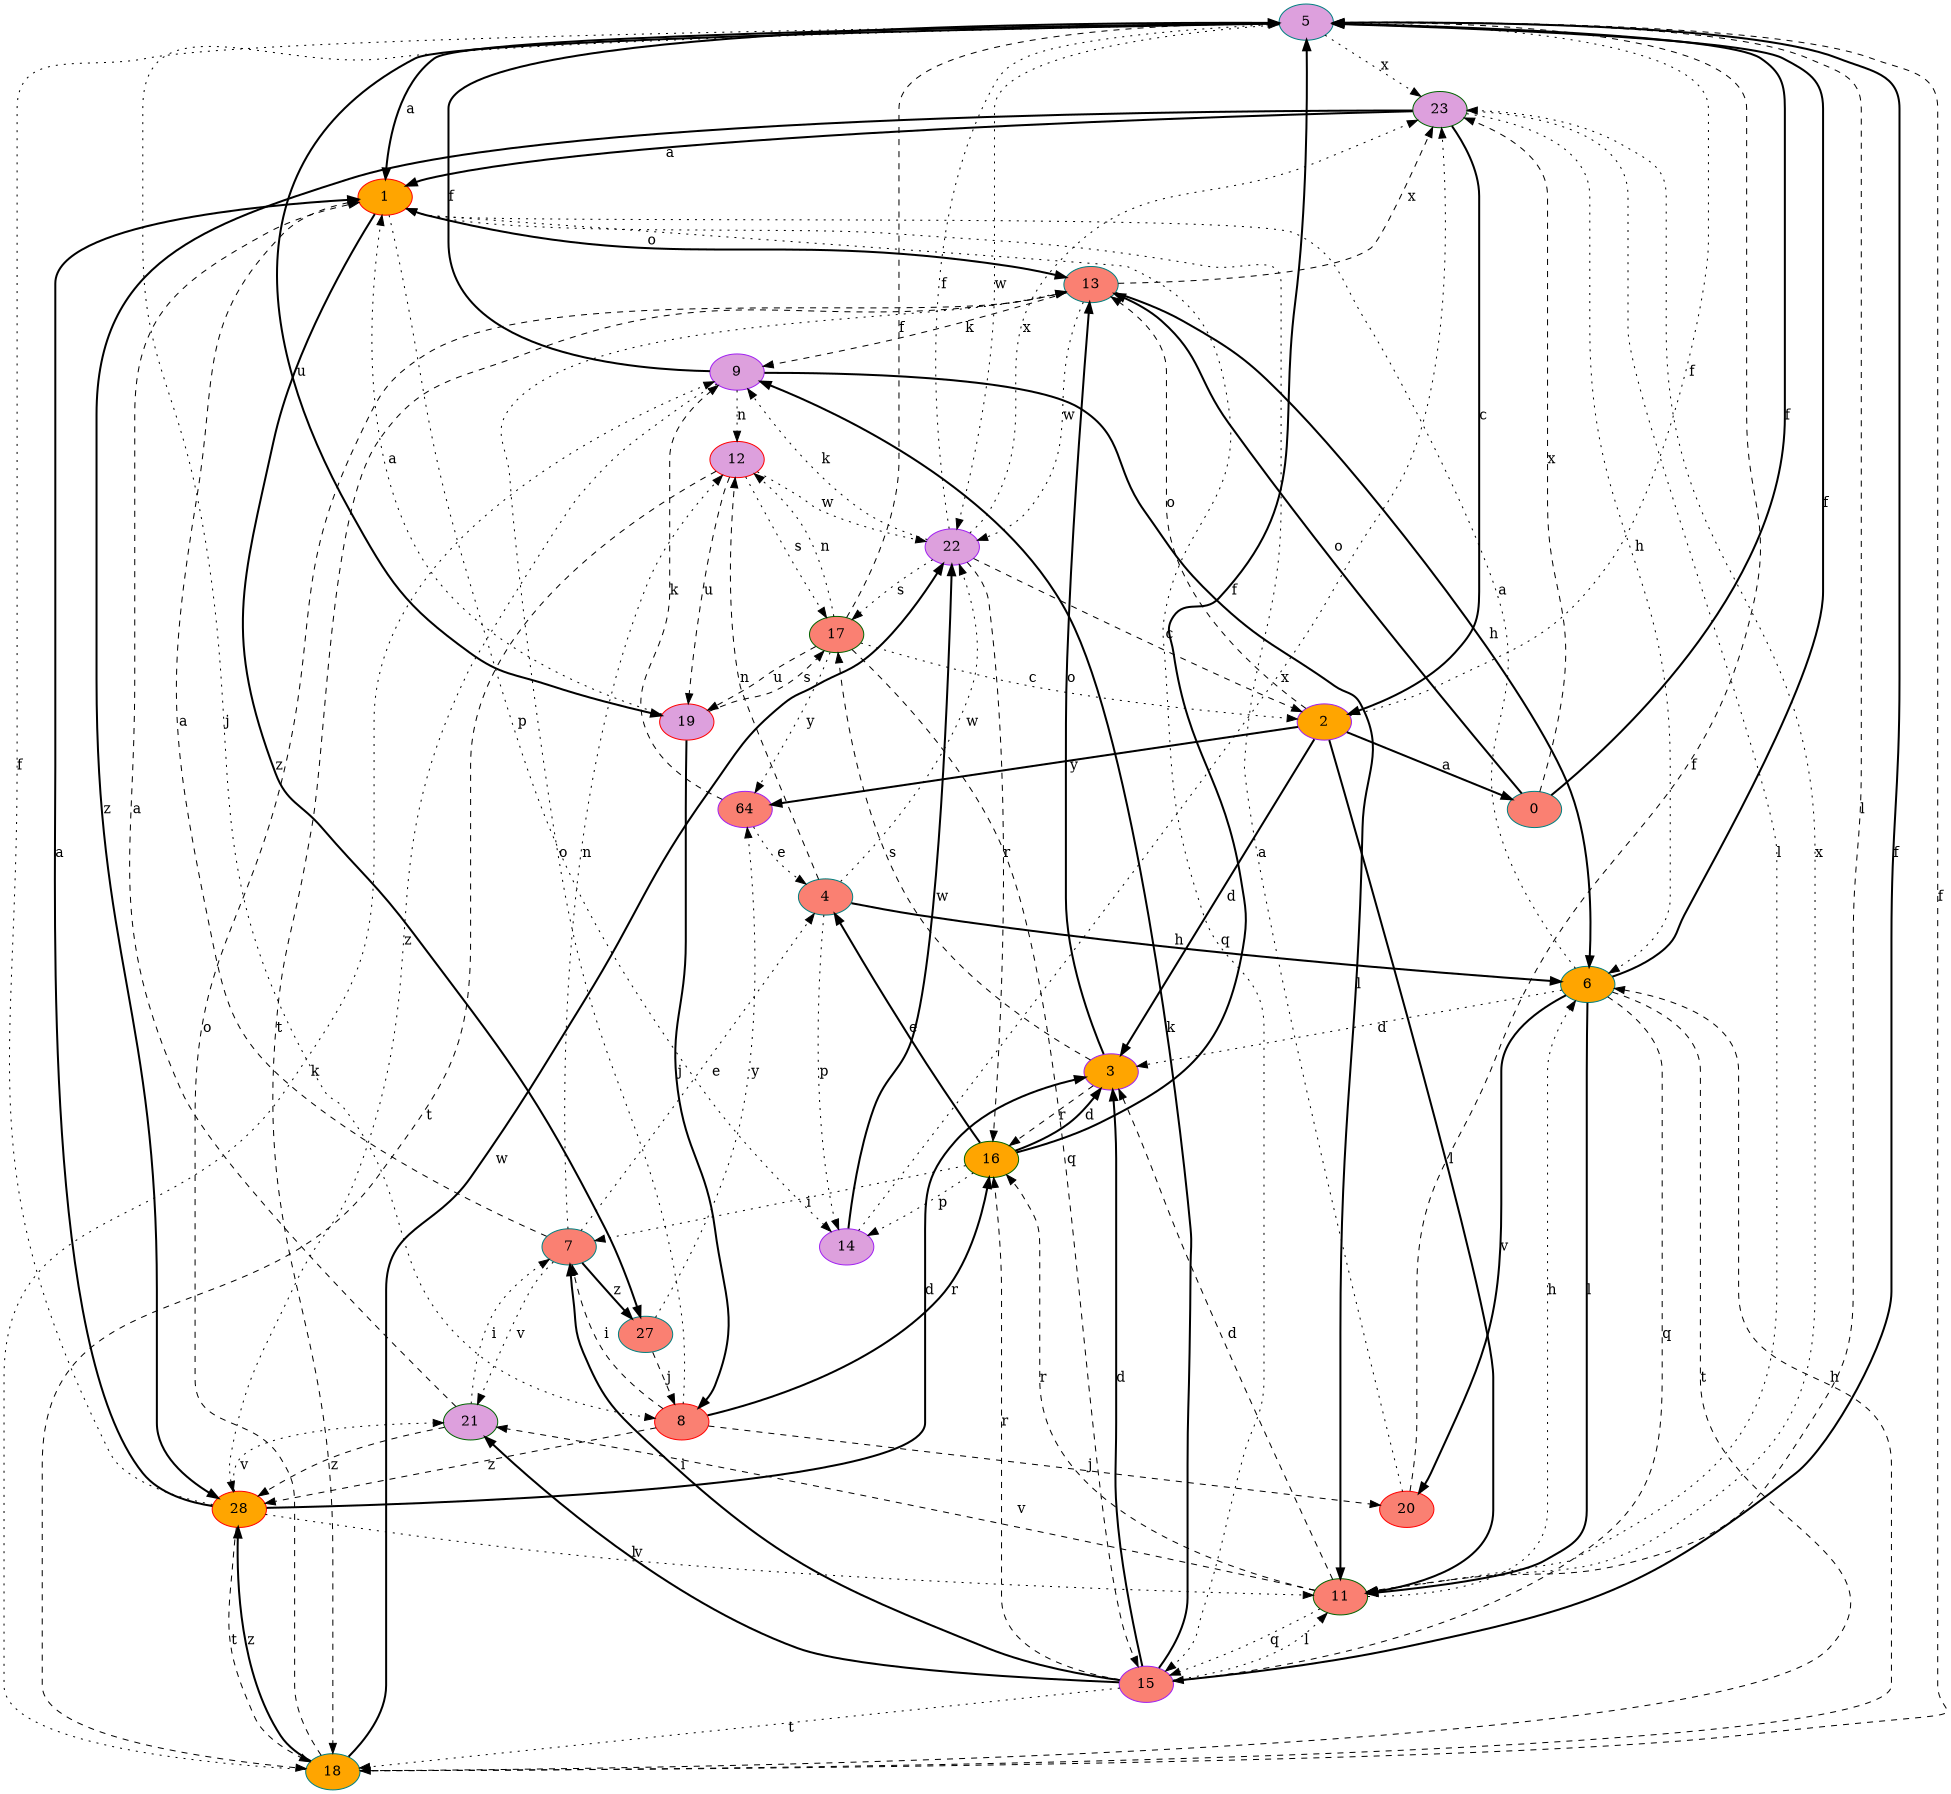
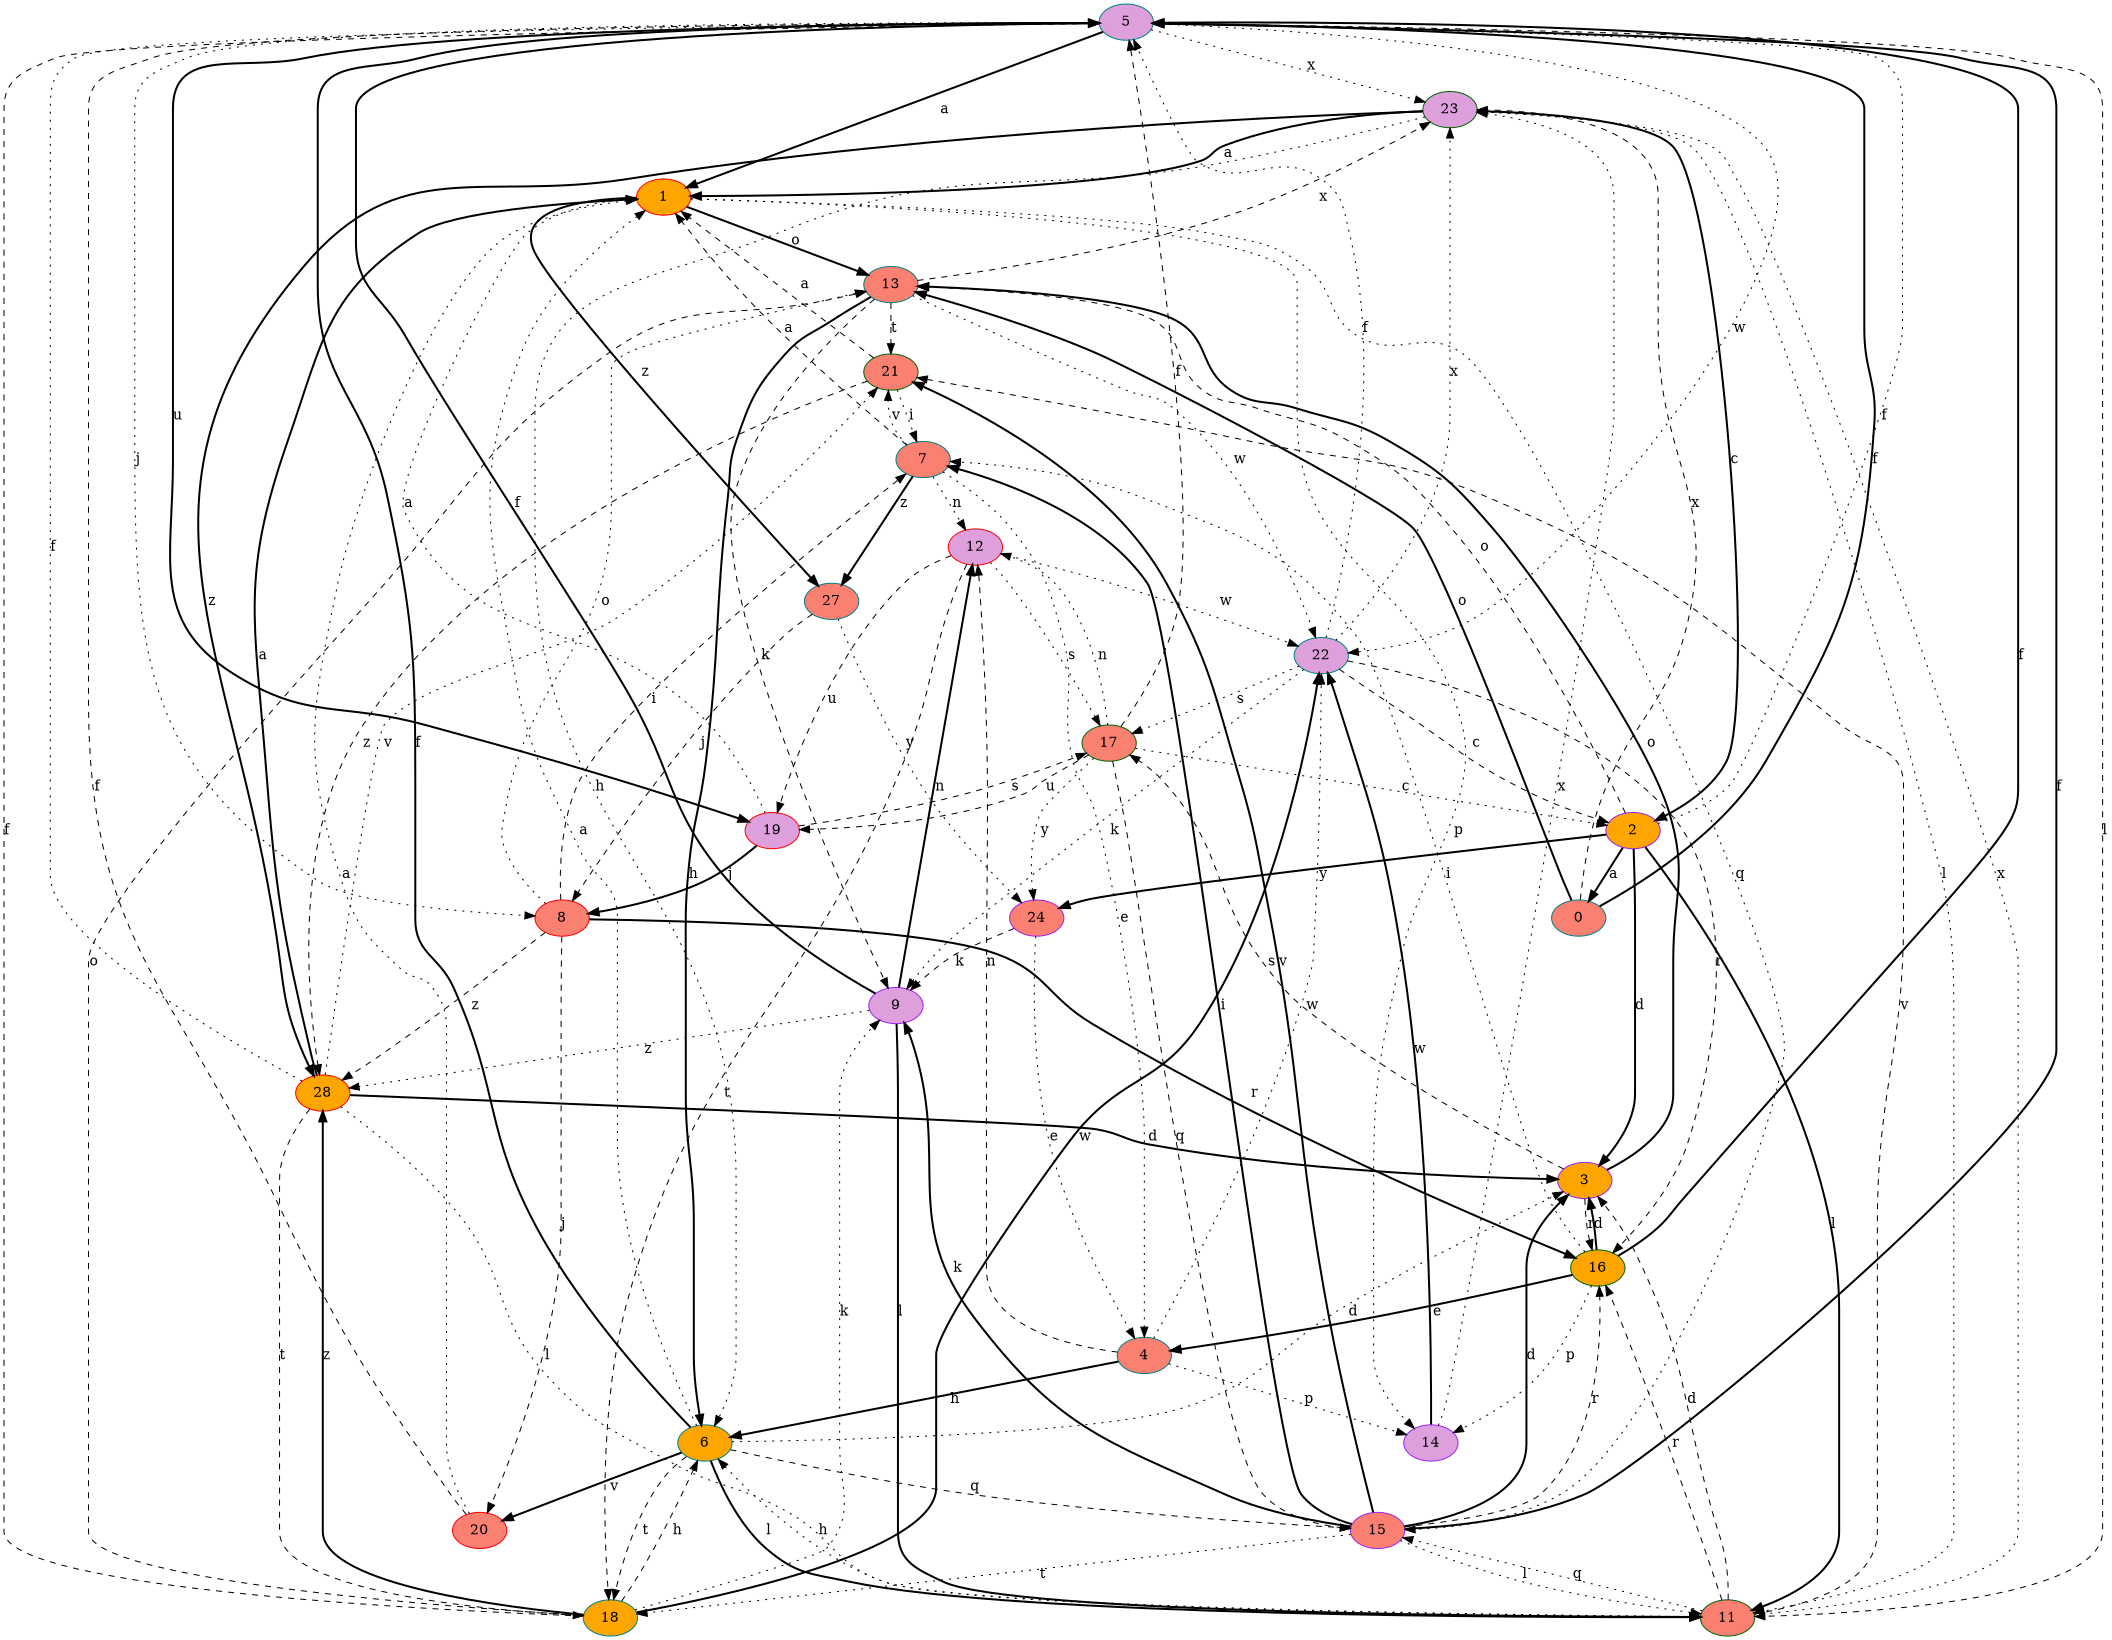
(737, 411) -> (935, 781)
(952, 547) -> (1321, 656)
(322, 731) -> (891, 323)
(745, 809) -> (1037, 918)
(471, 1422) -> (891, 372)
